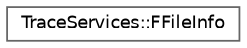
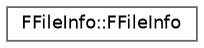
(123, 24) -> (102, 24)
